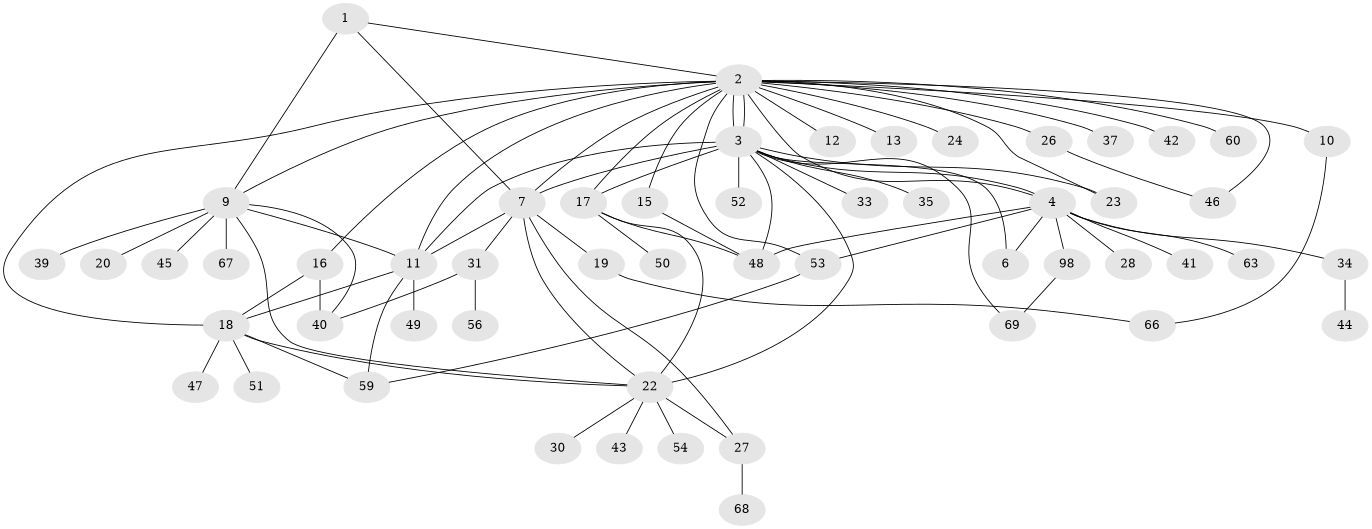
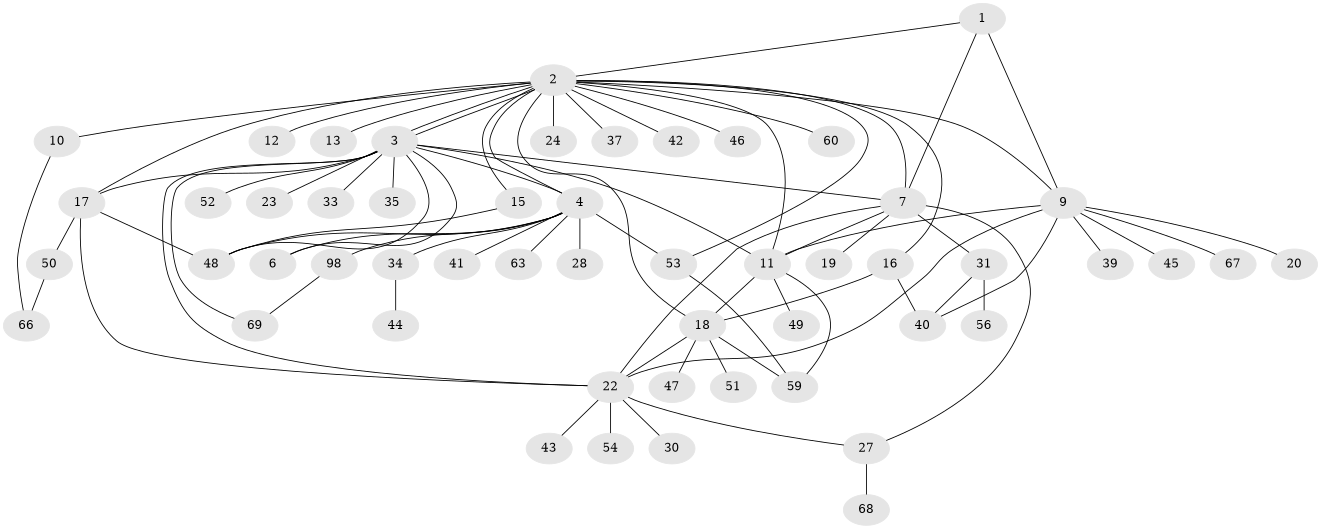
(982, 124) -> none
(1049, 142) -> none
(873, 305) -> (38, 295)
